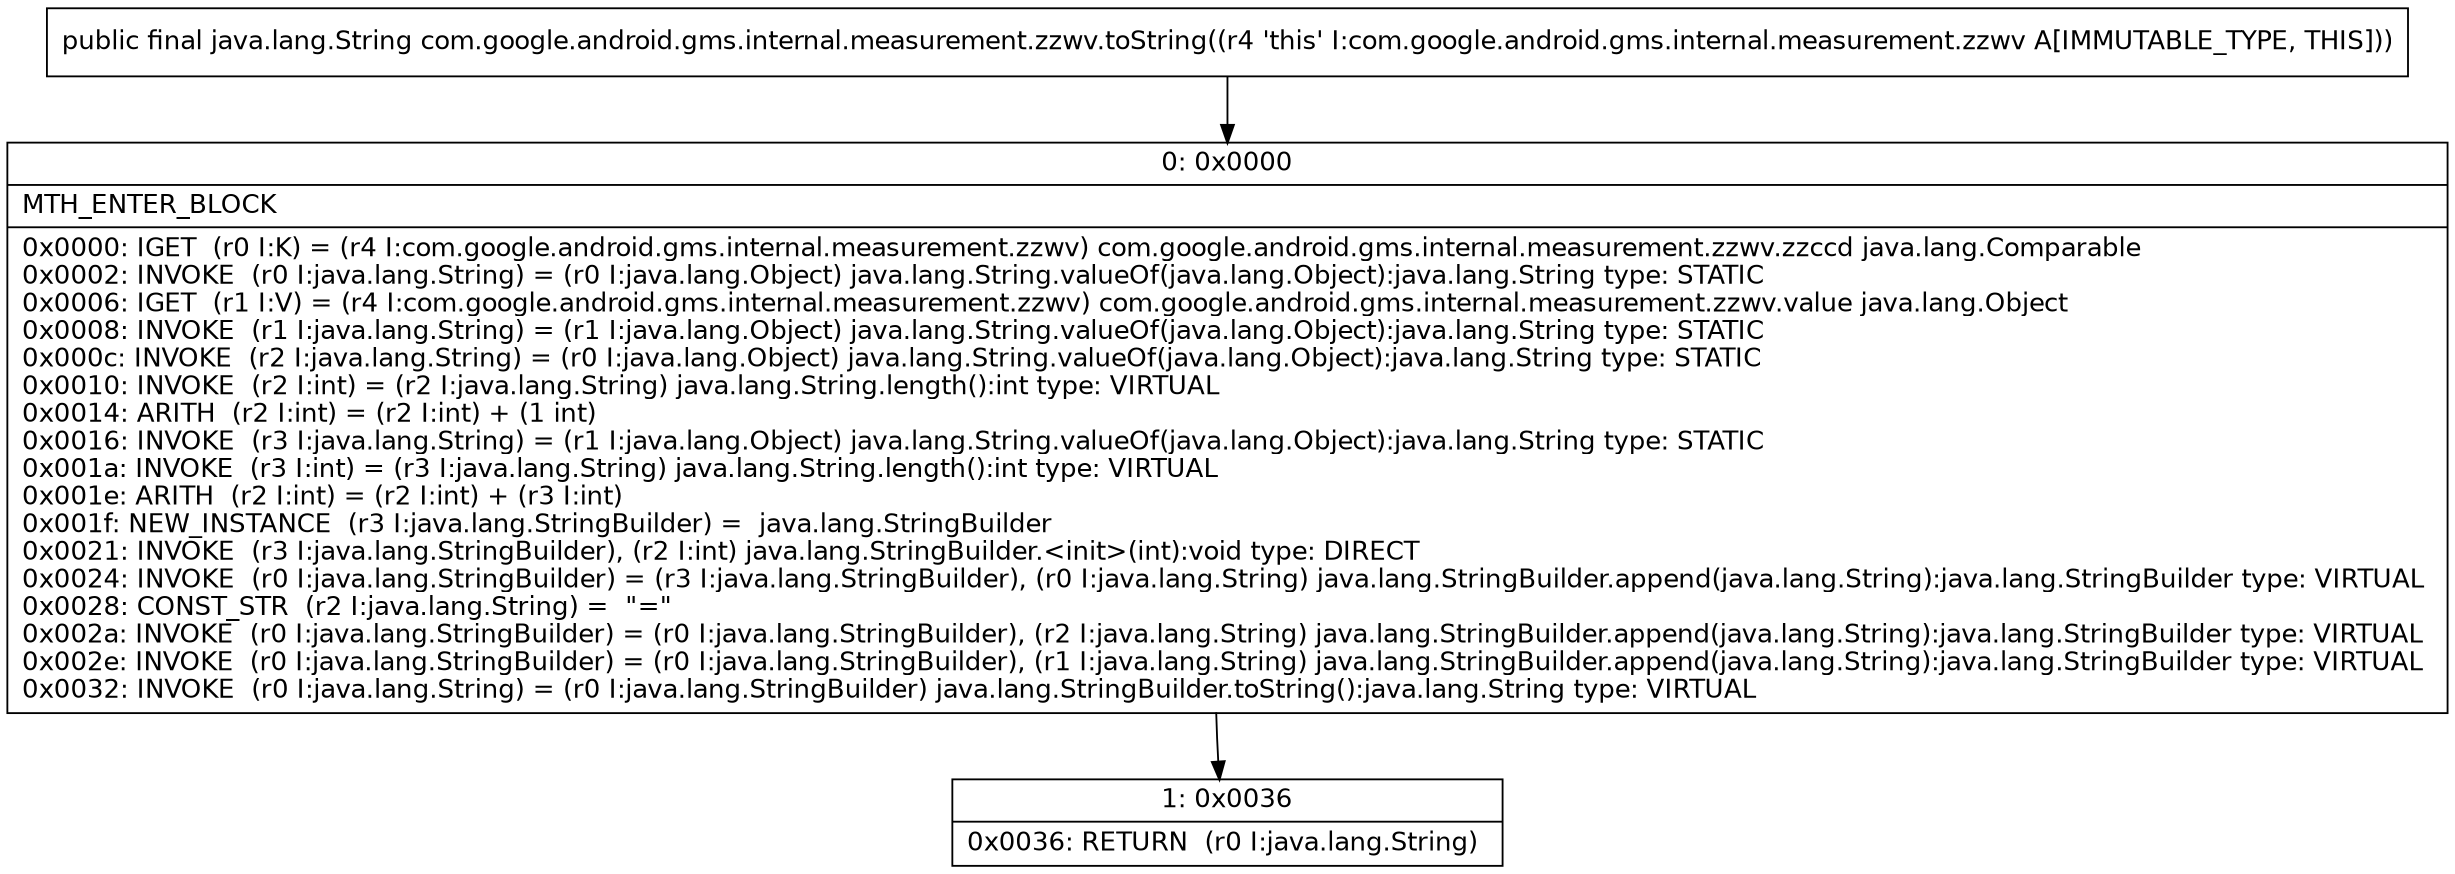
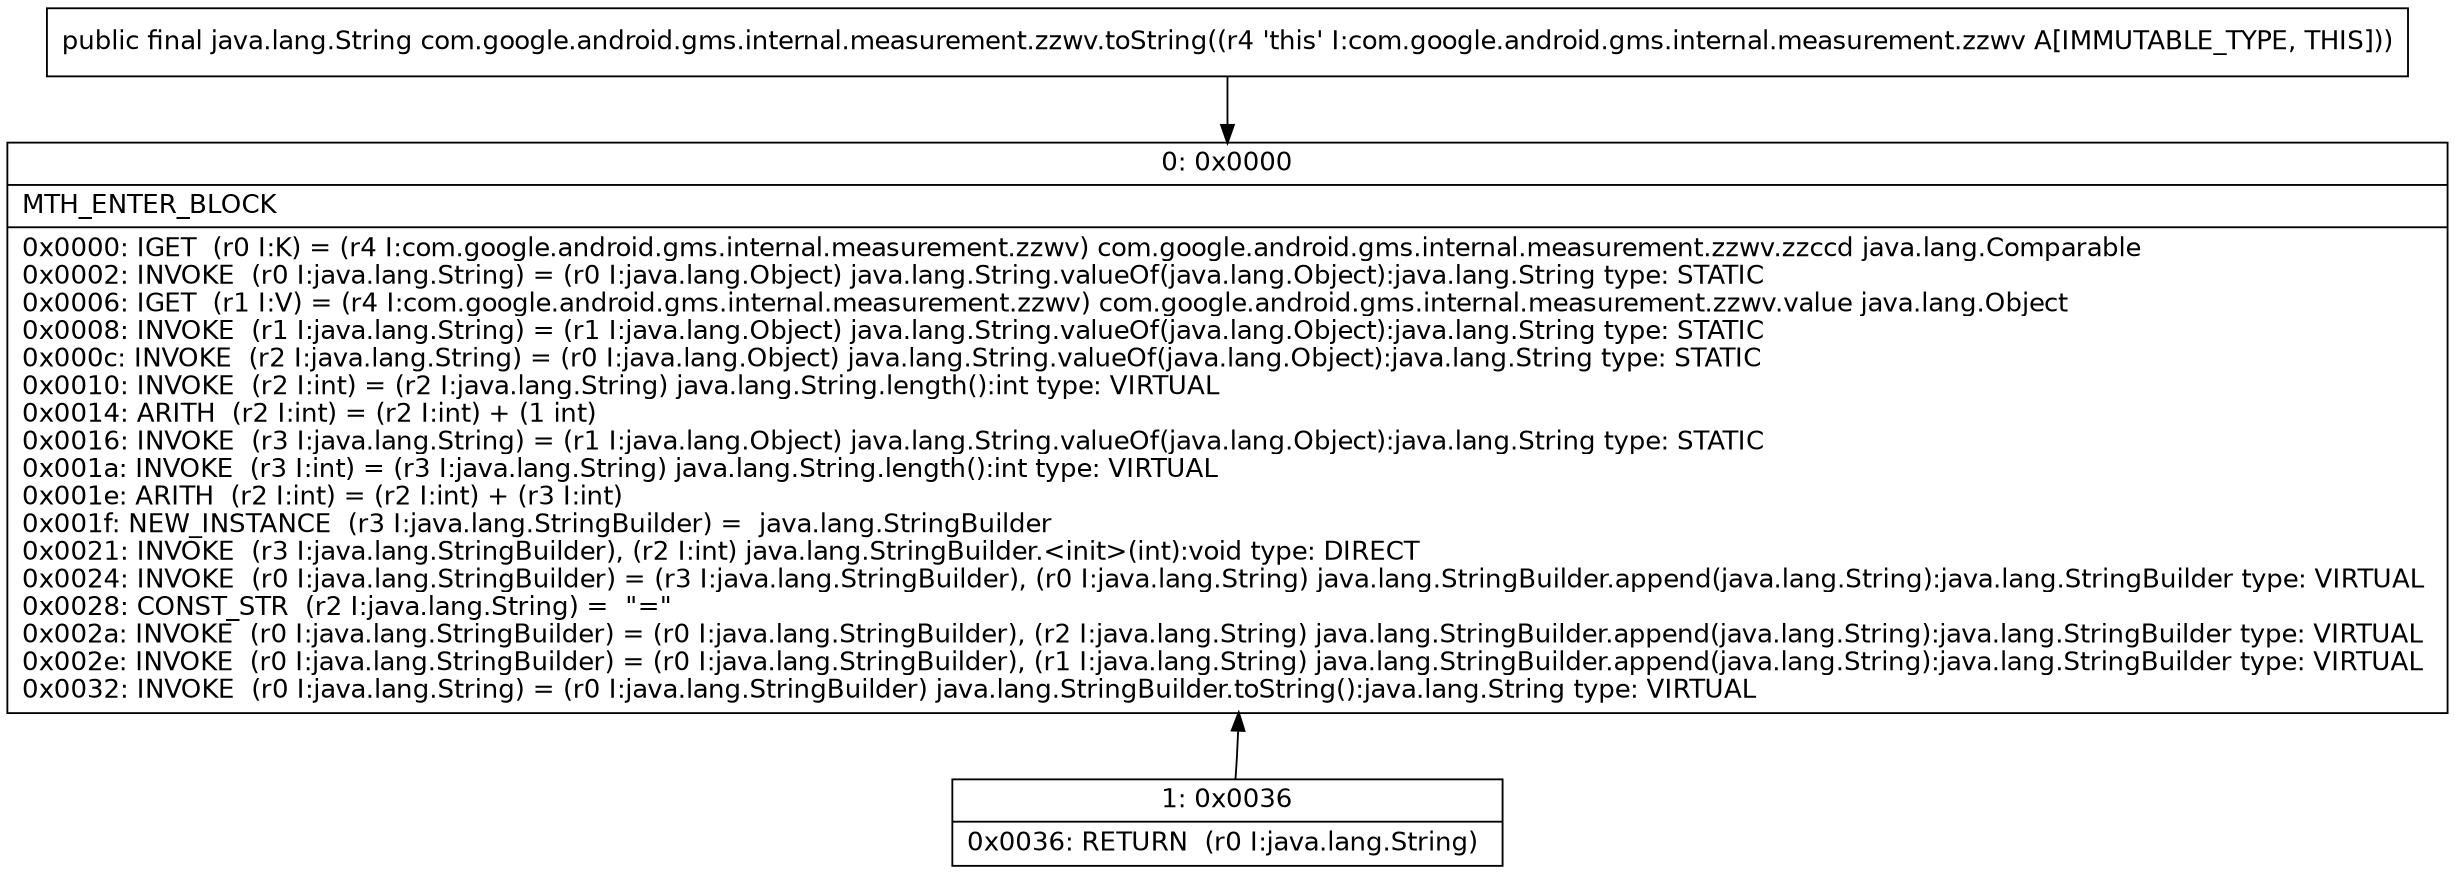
(1217, 737) -> (1237, 756)
